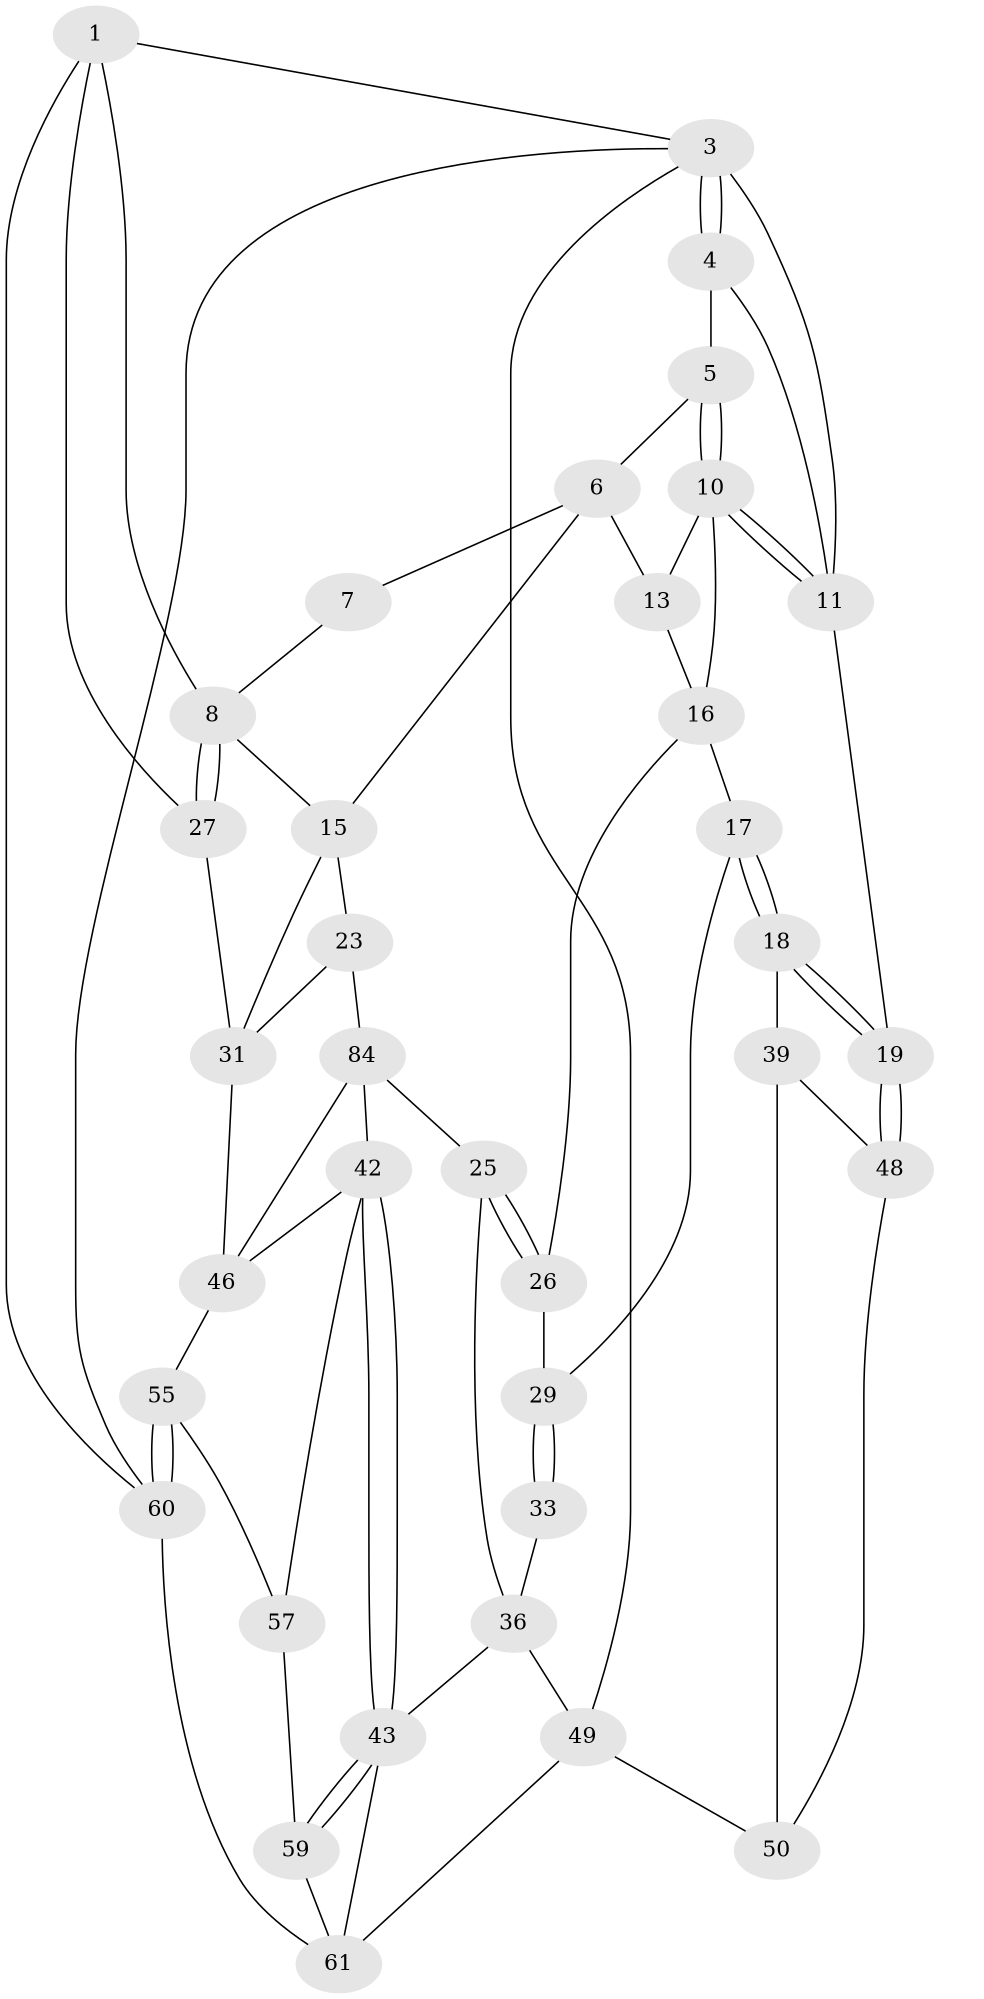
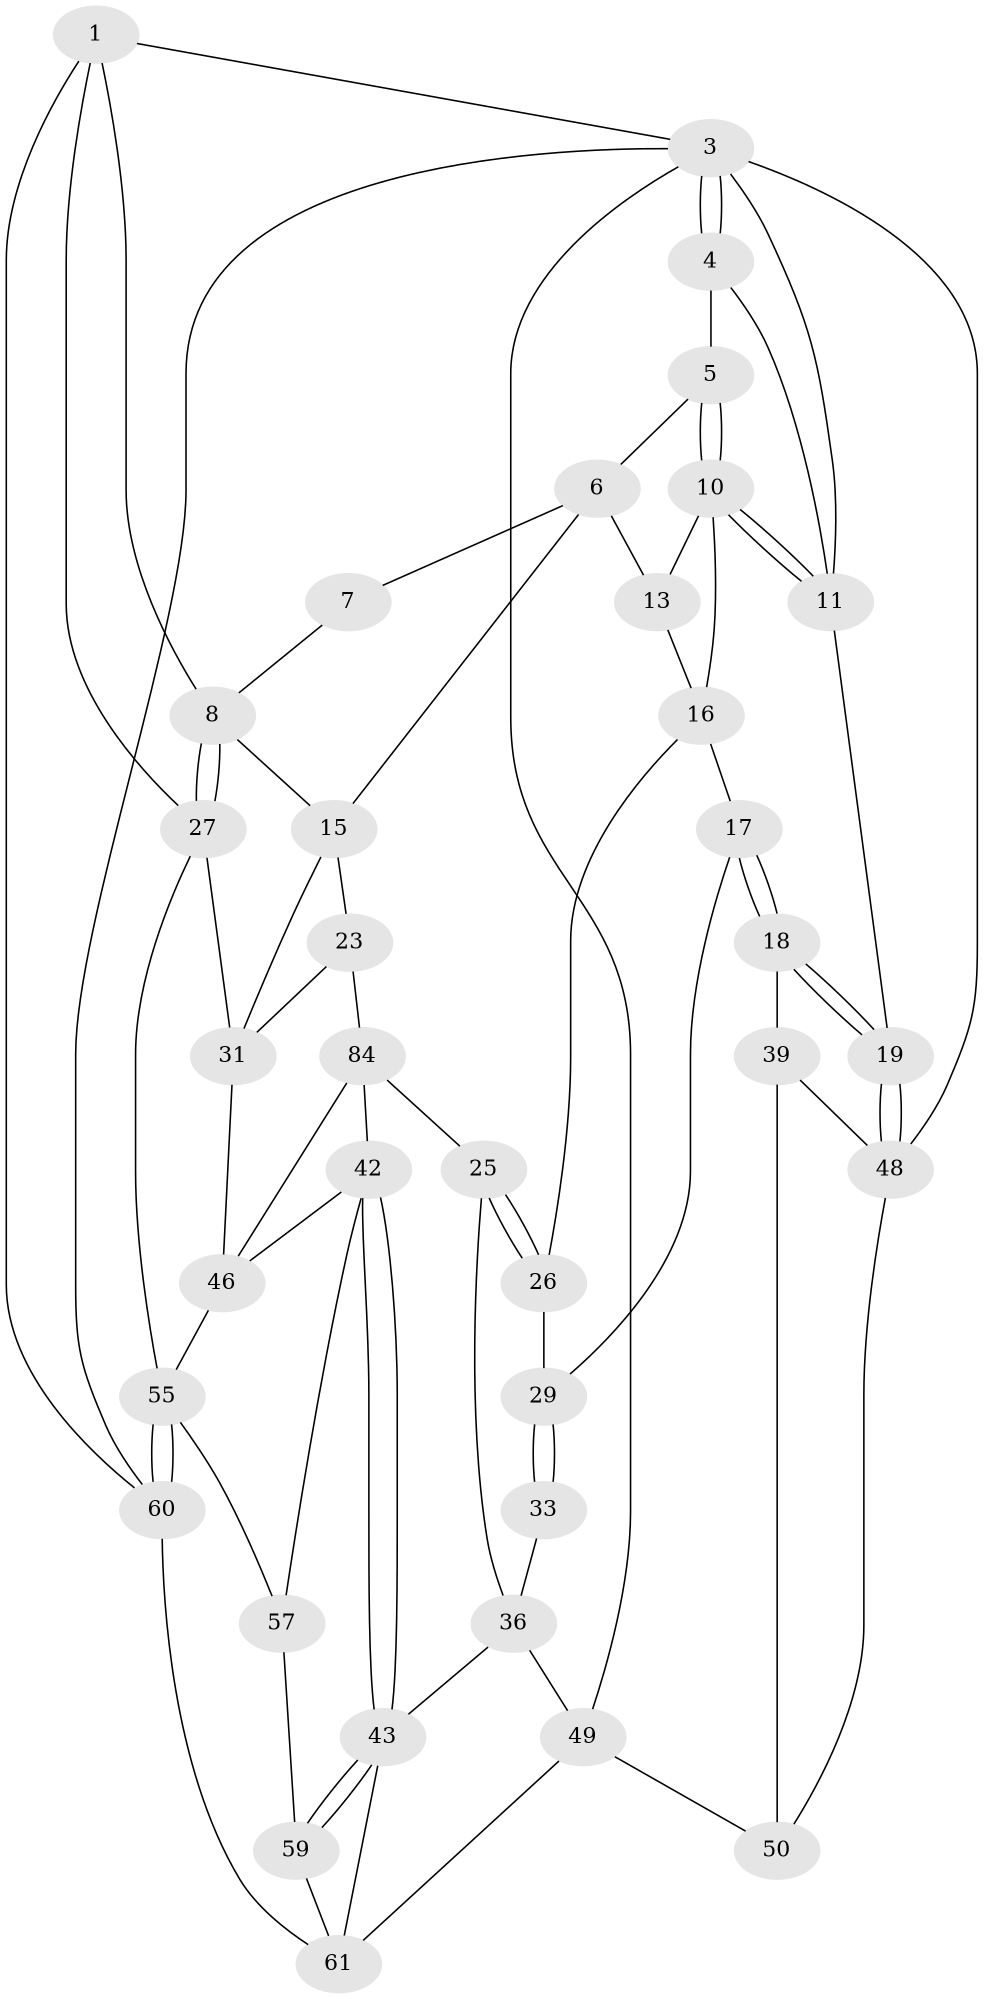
none -> (977, 601)
none -> (136, 1108)
